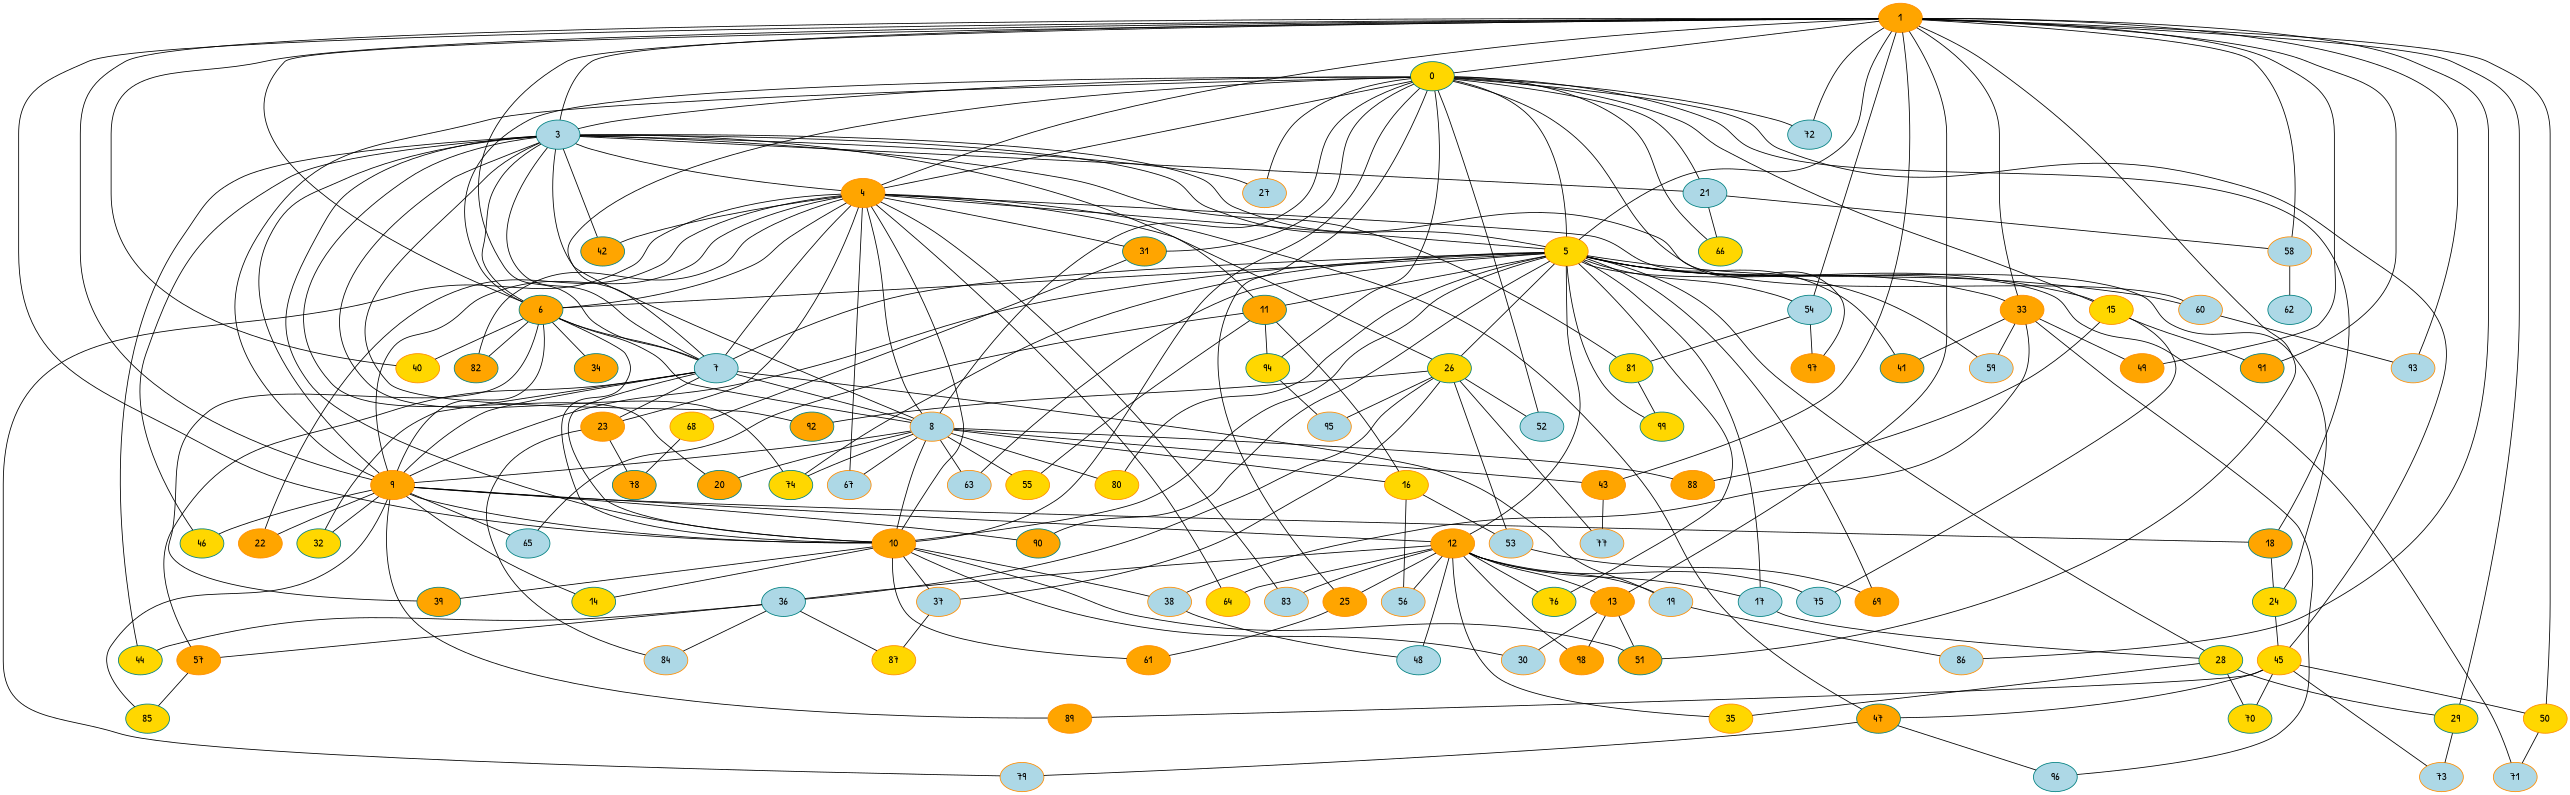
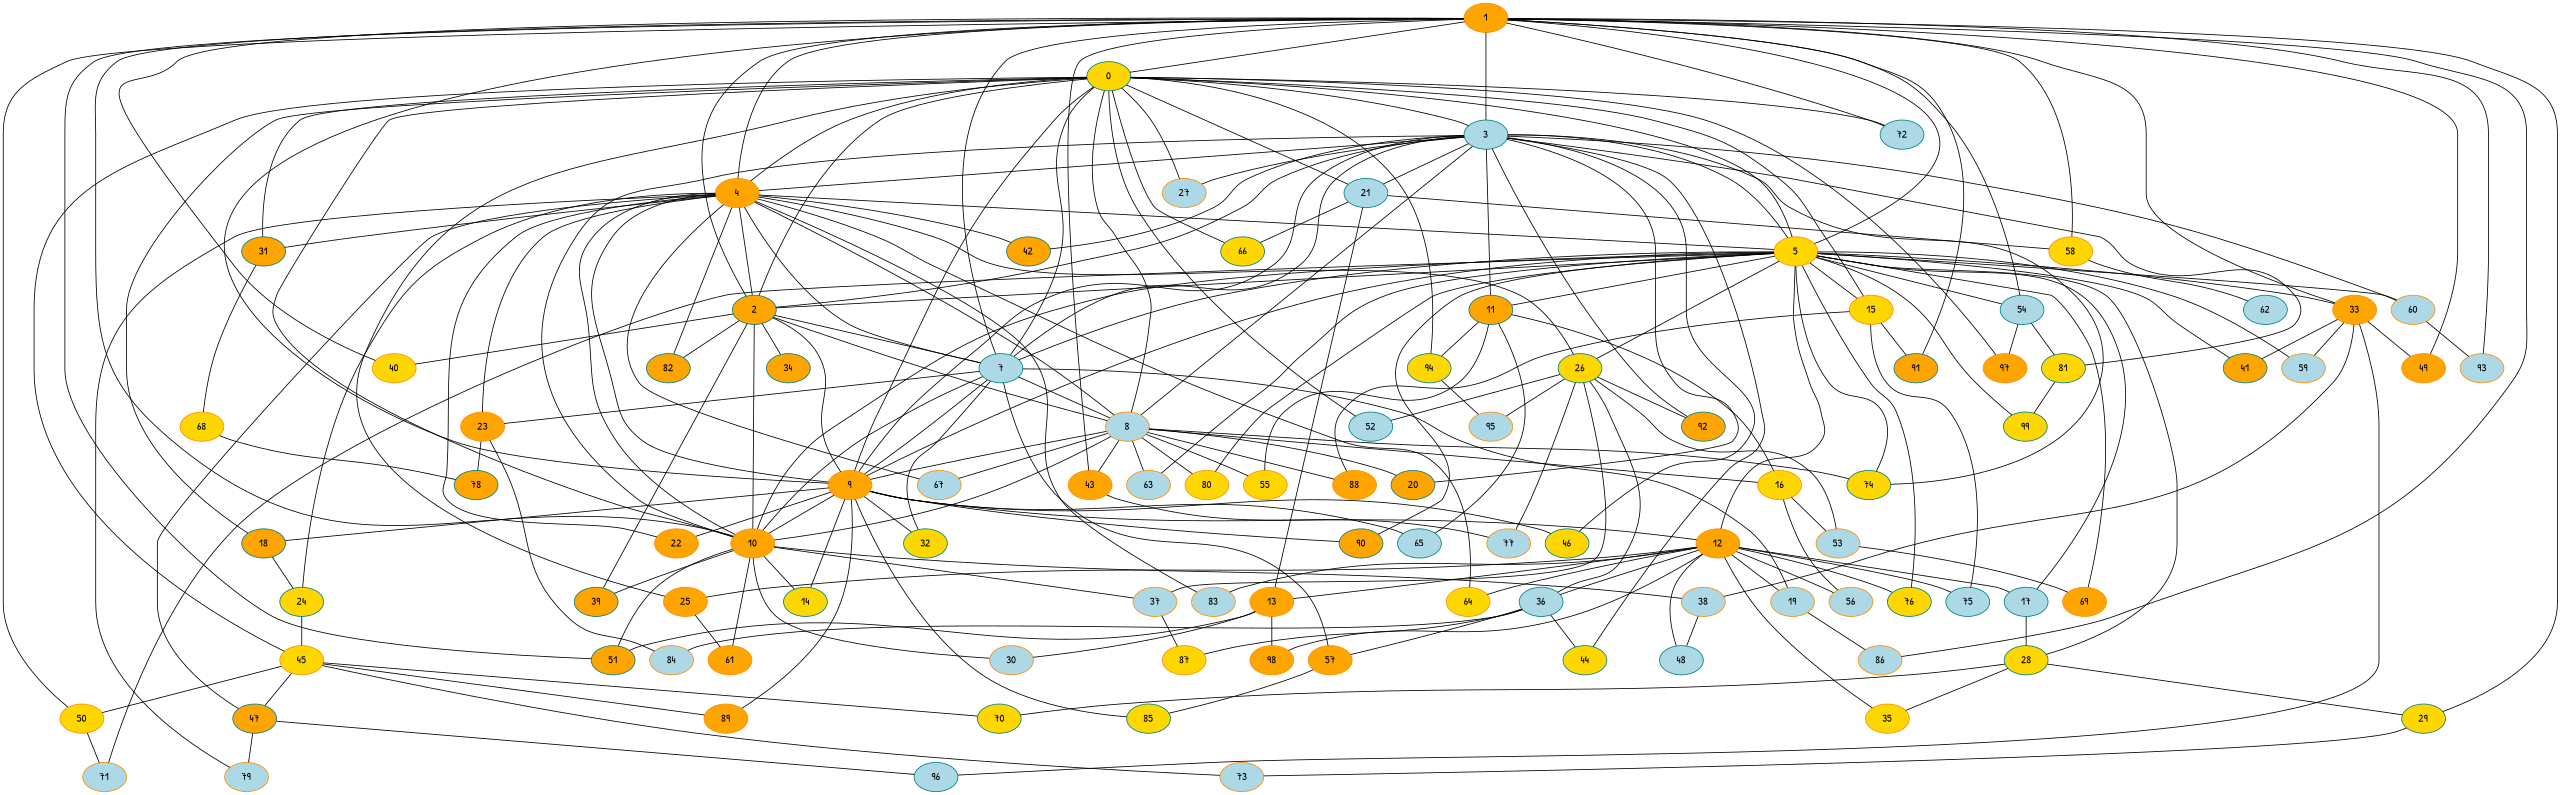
(2290, 251) -> (2071, 251)
(541, 310) -> (754, 310)
(1929, 385) -> (1317, 407)
